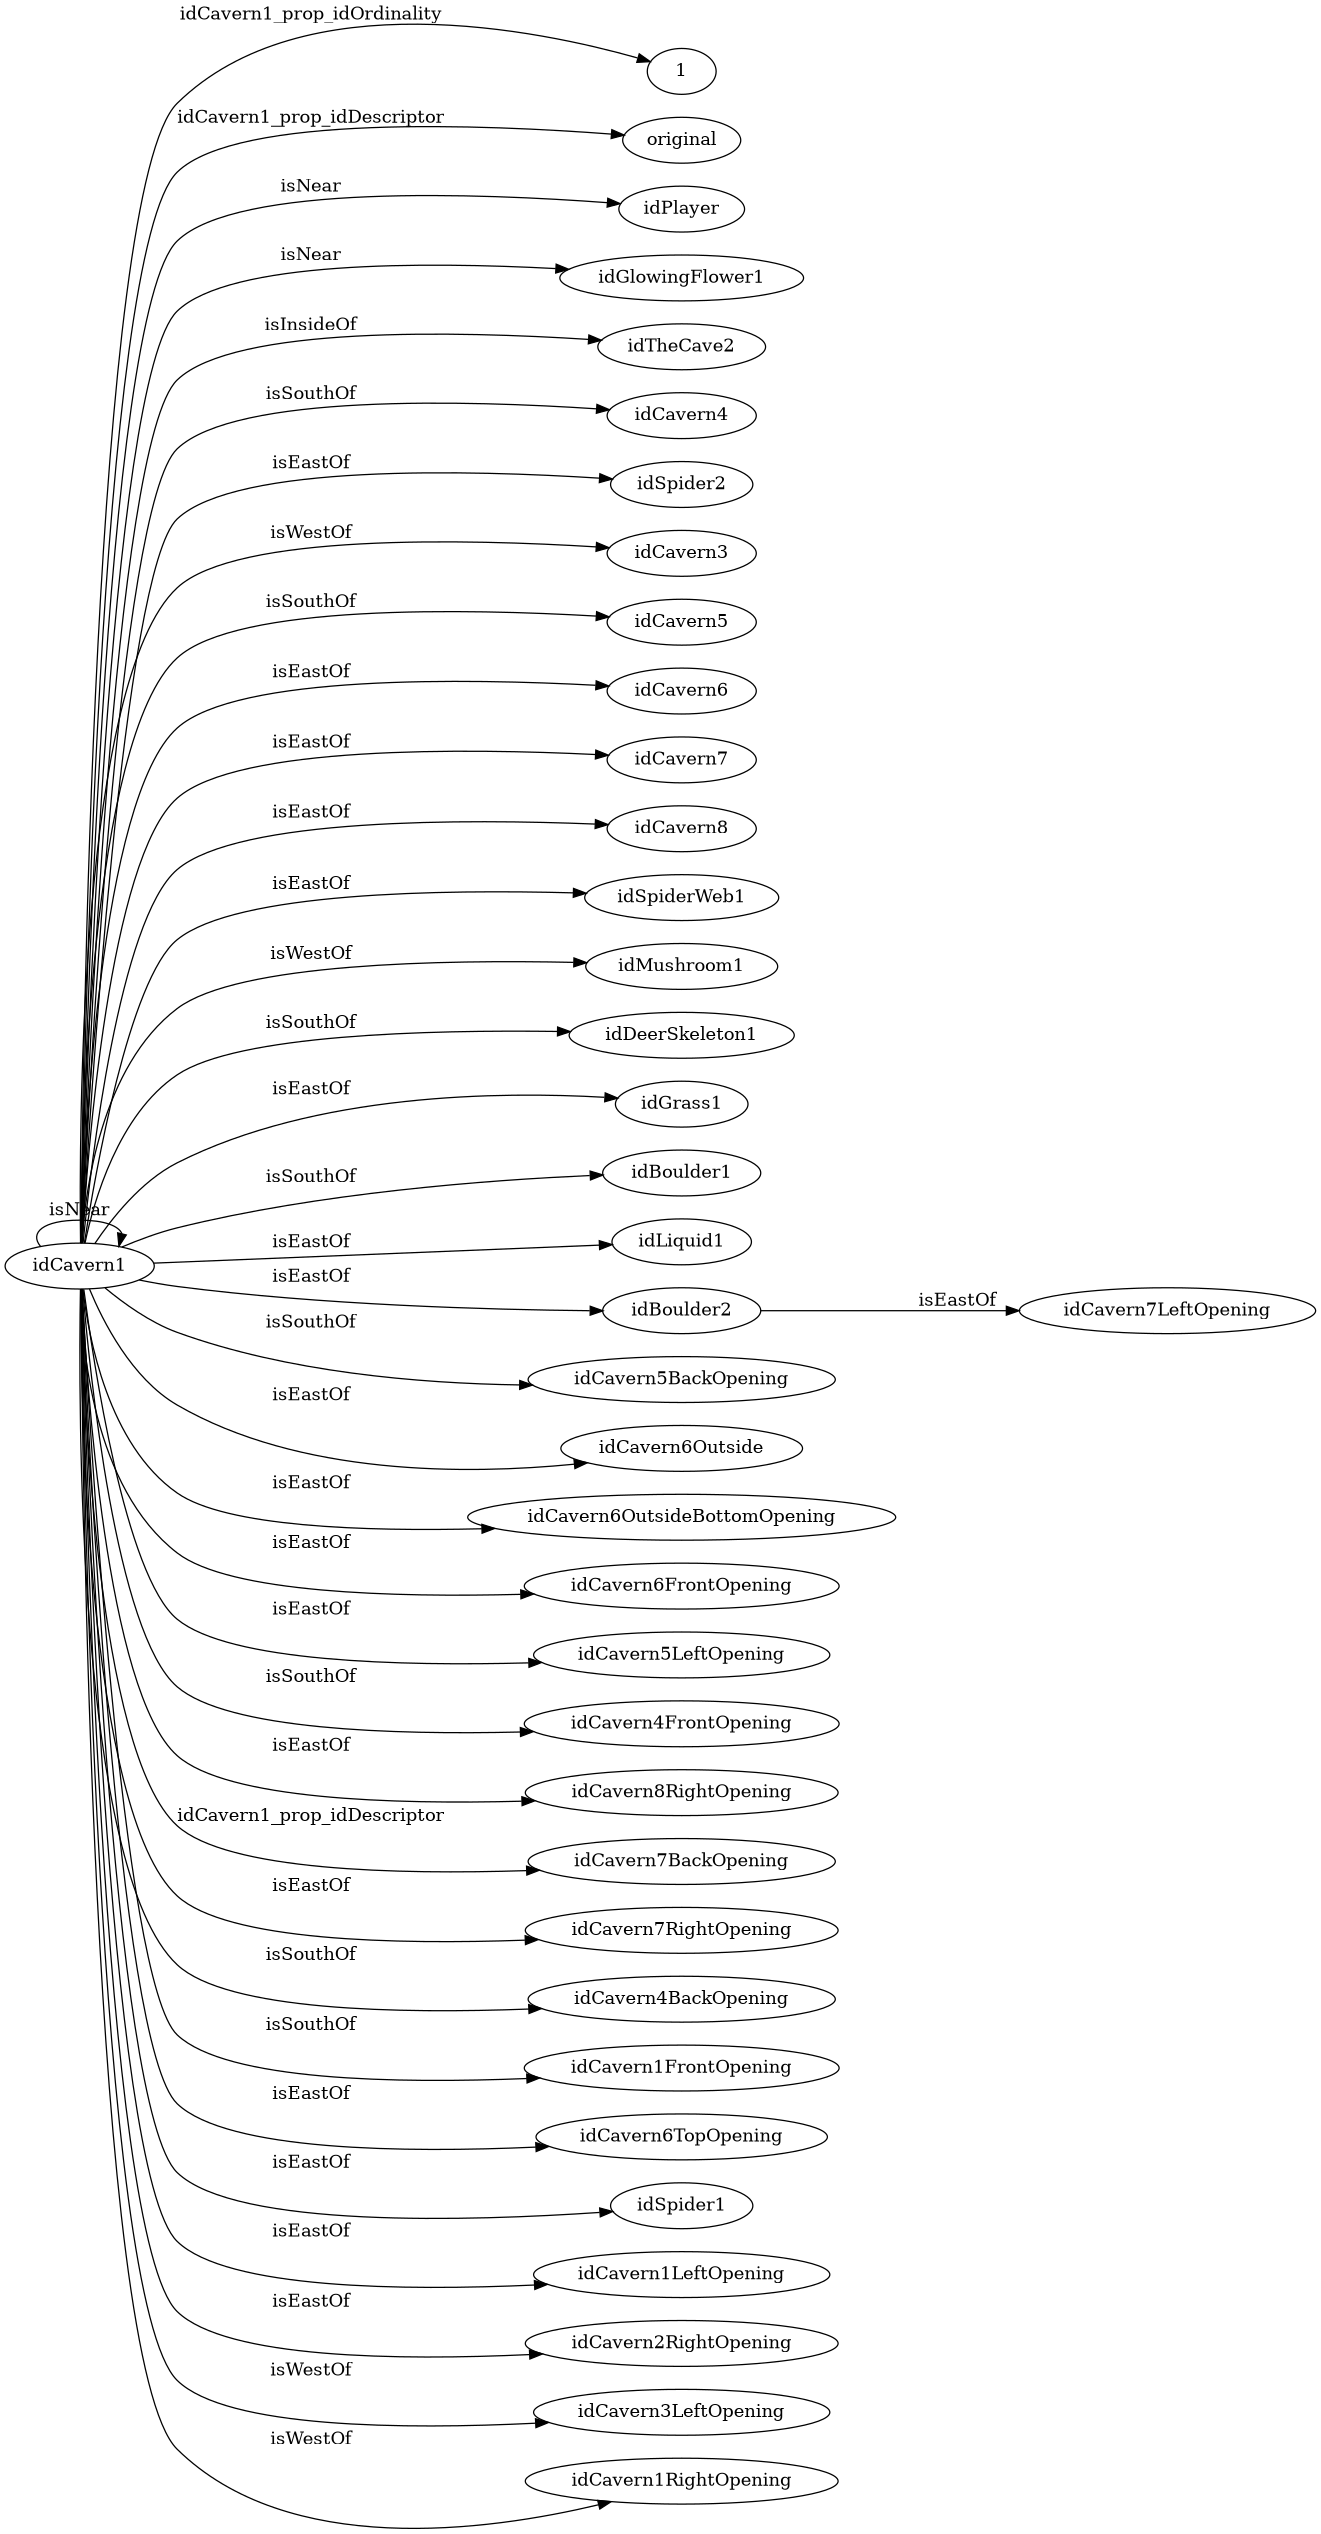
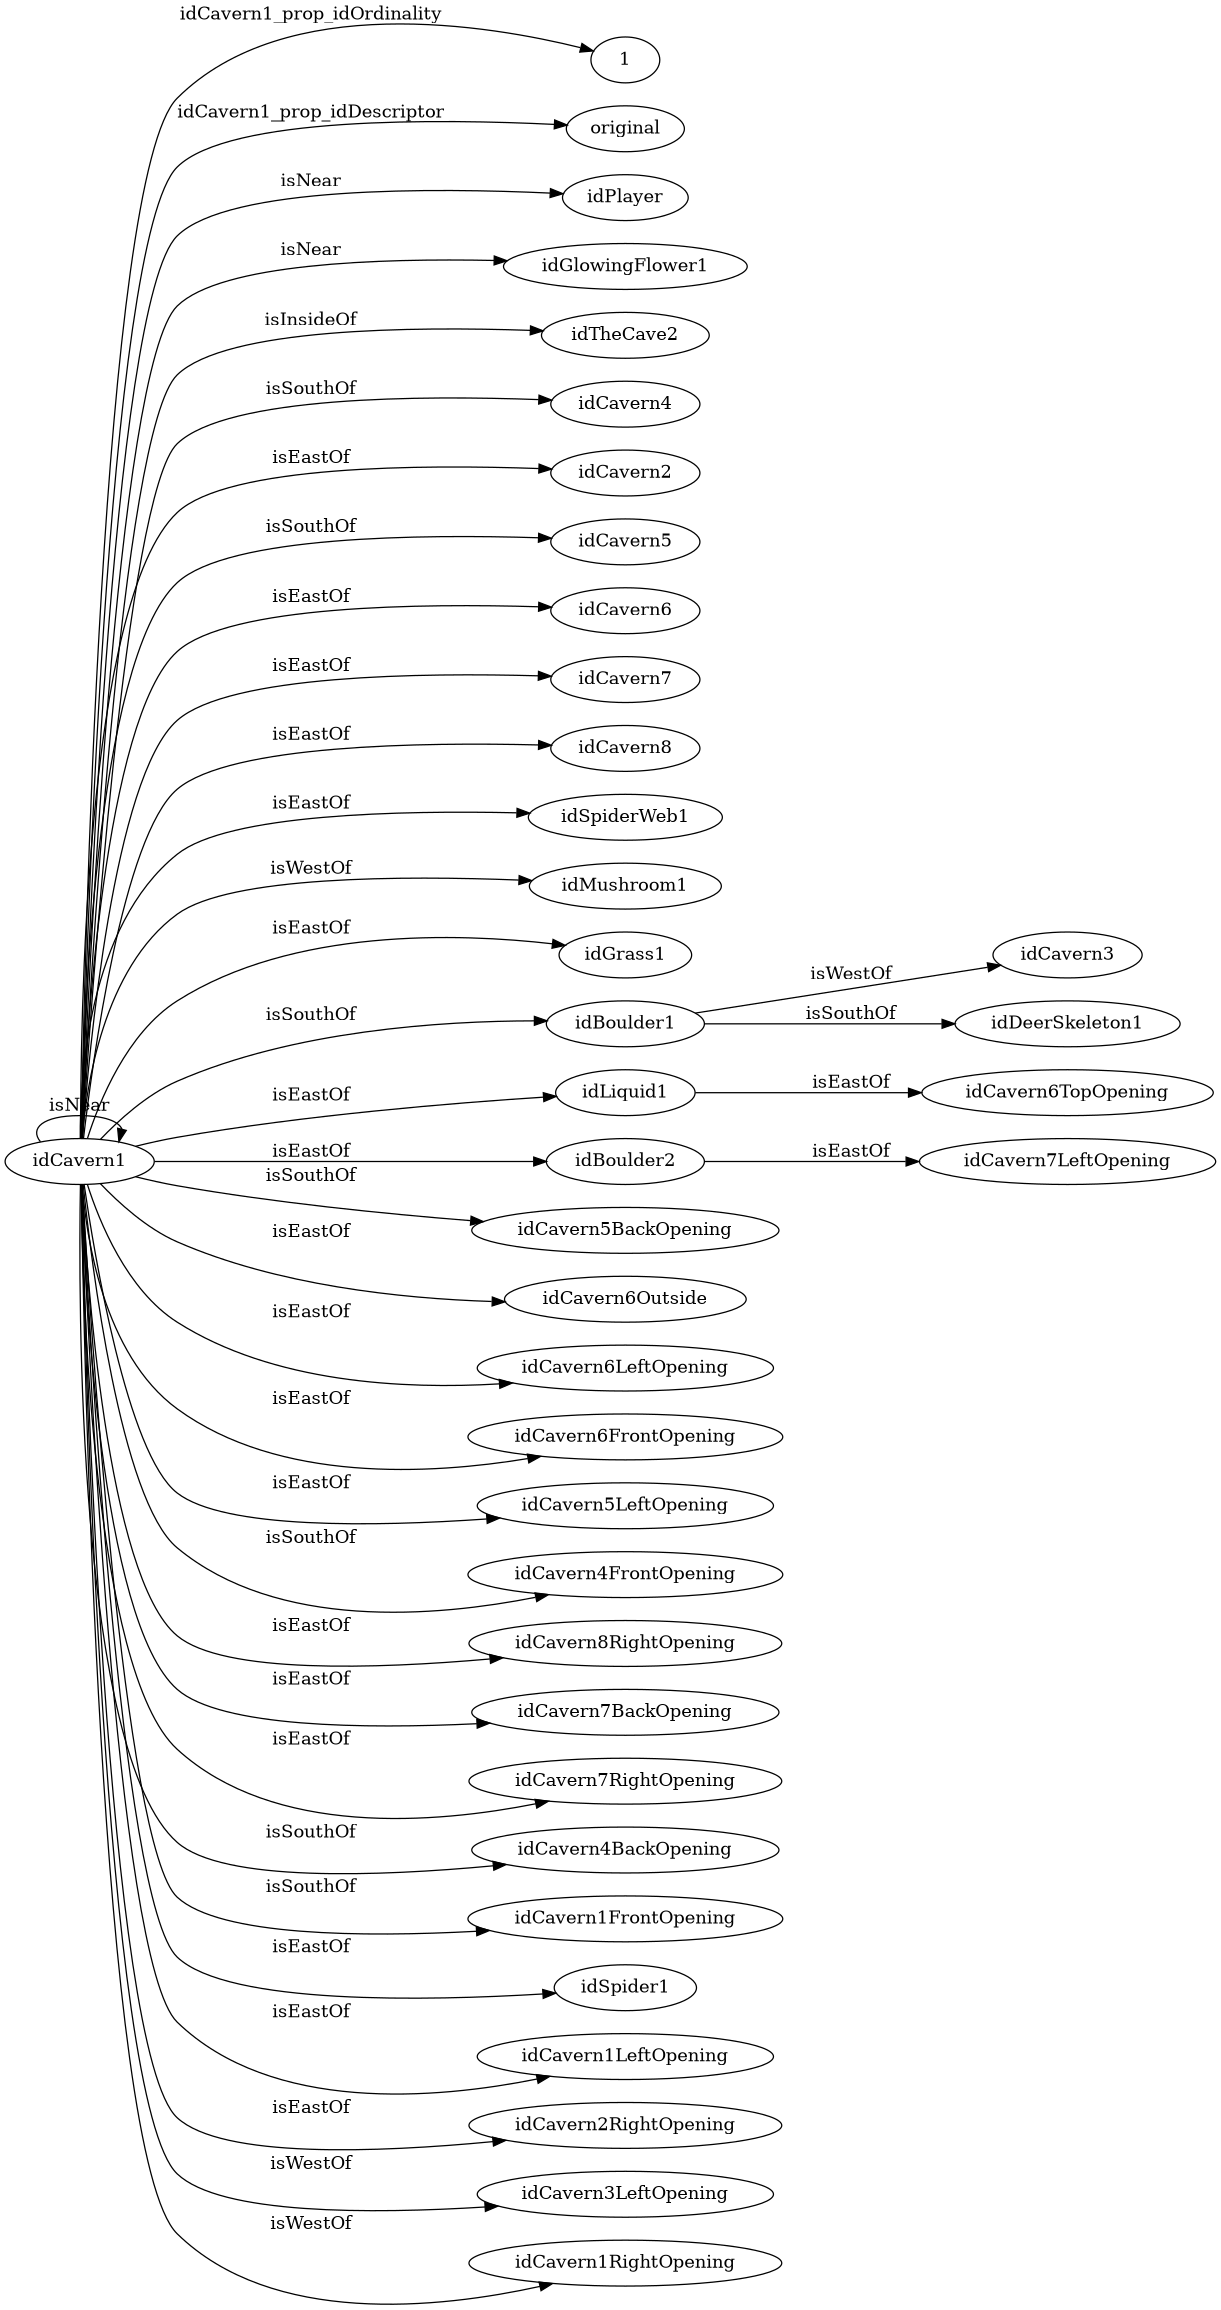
(682, 484) -> (625, 473)
(156, 621) -> (841, 990)
(267, 1047) -> (823, 1024)
(682, 1517) -> (625, 1368)
(311, 1816) -> (311, 1680)
(126, 1883) -> (802, 1093)
